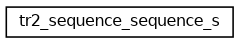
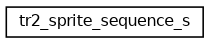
(120, 22) -> (105, 22)
